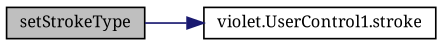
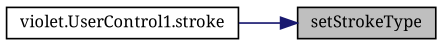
(166, 23) -> (260, 23)
